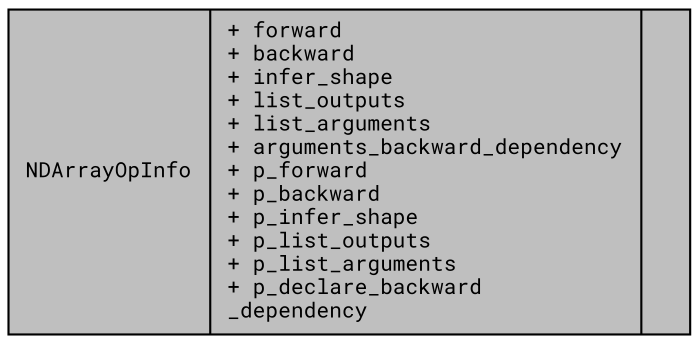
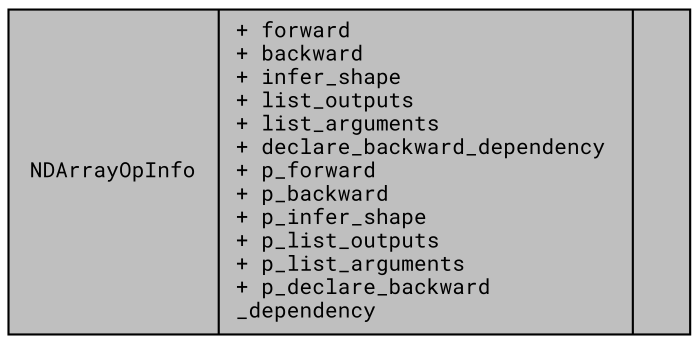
(426, 148) -> (422, 148)
